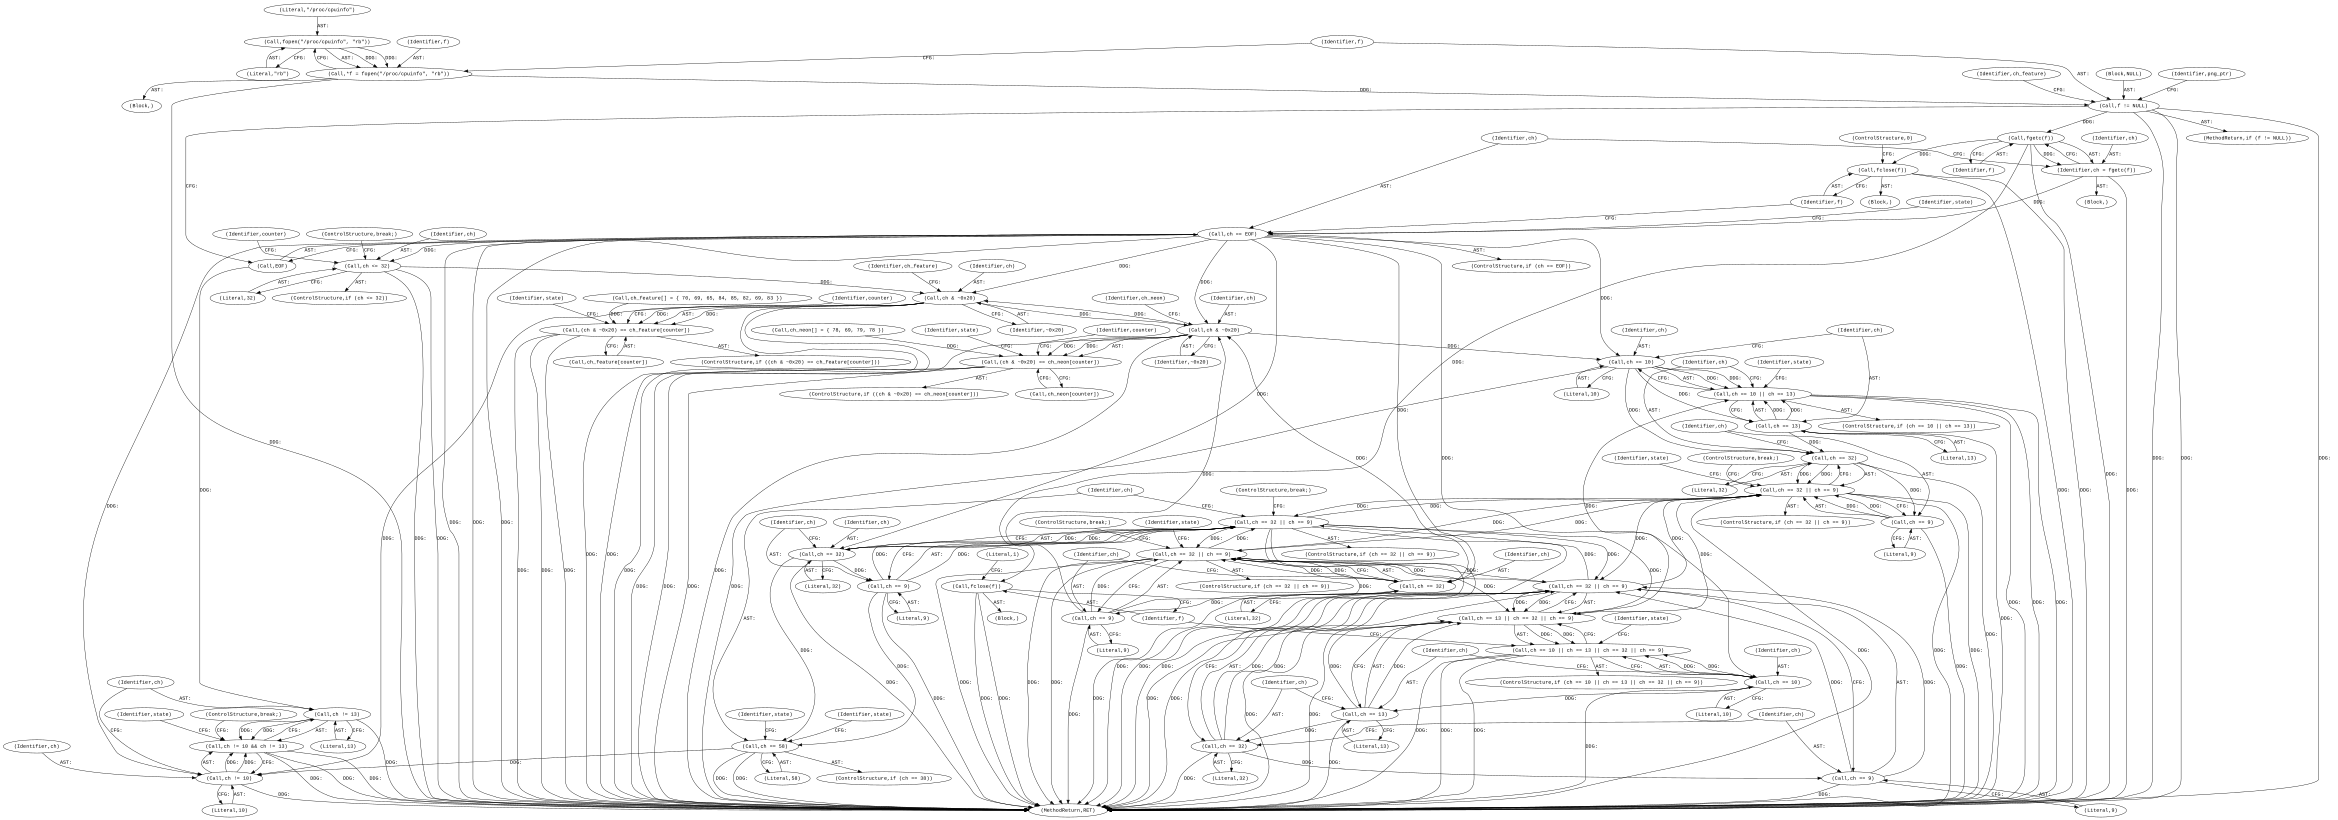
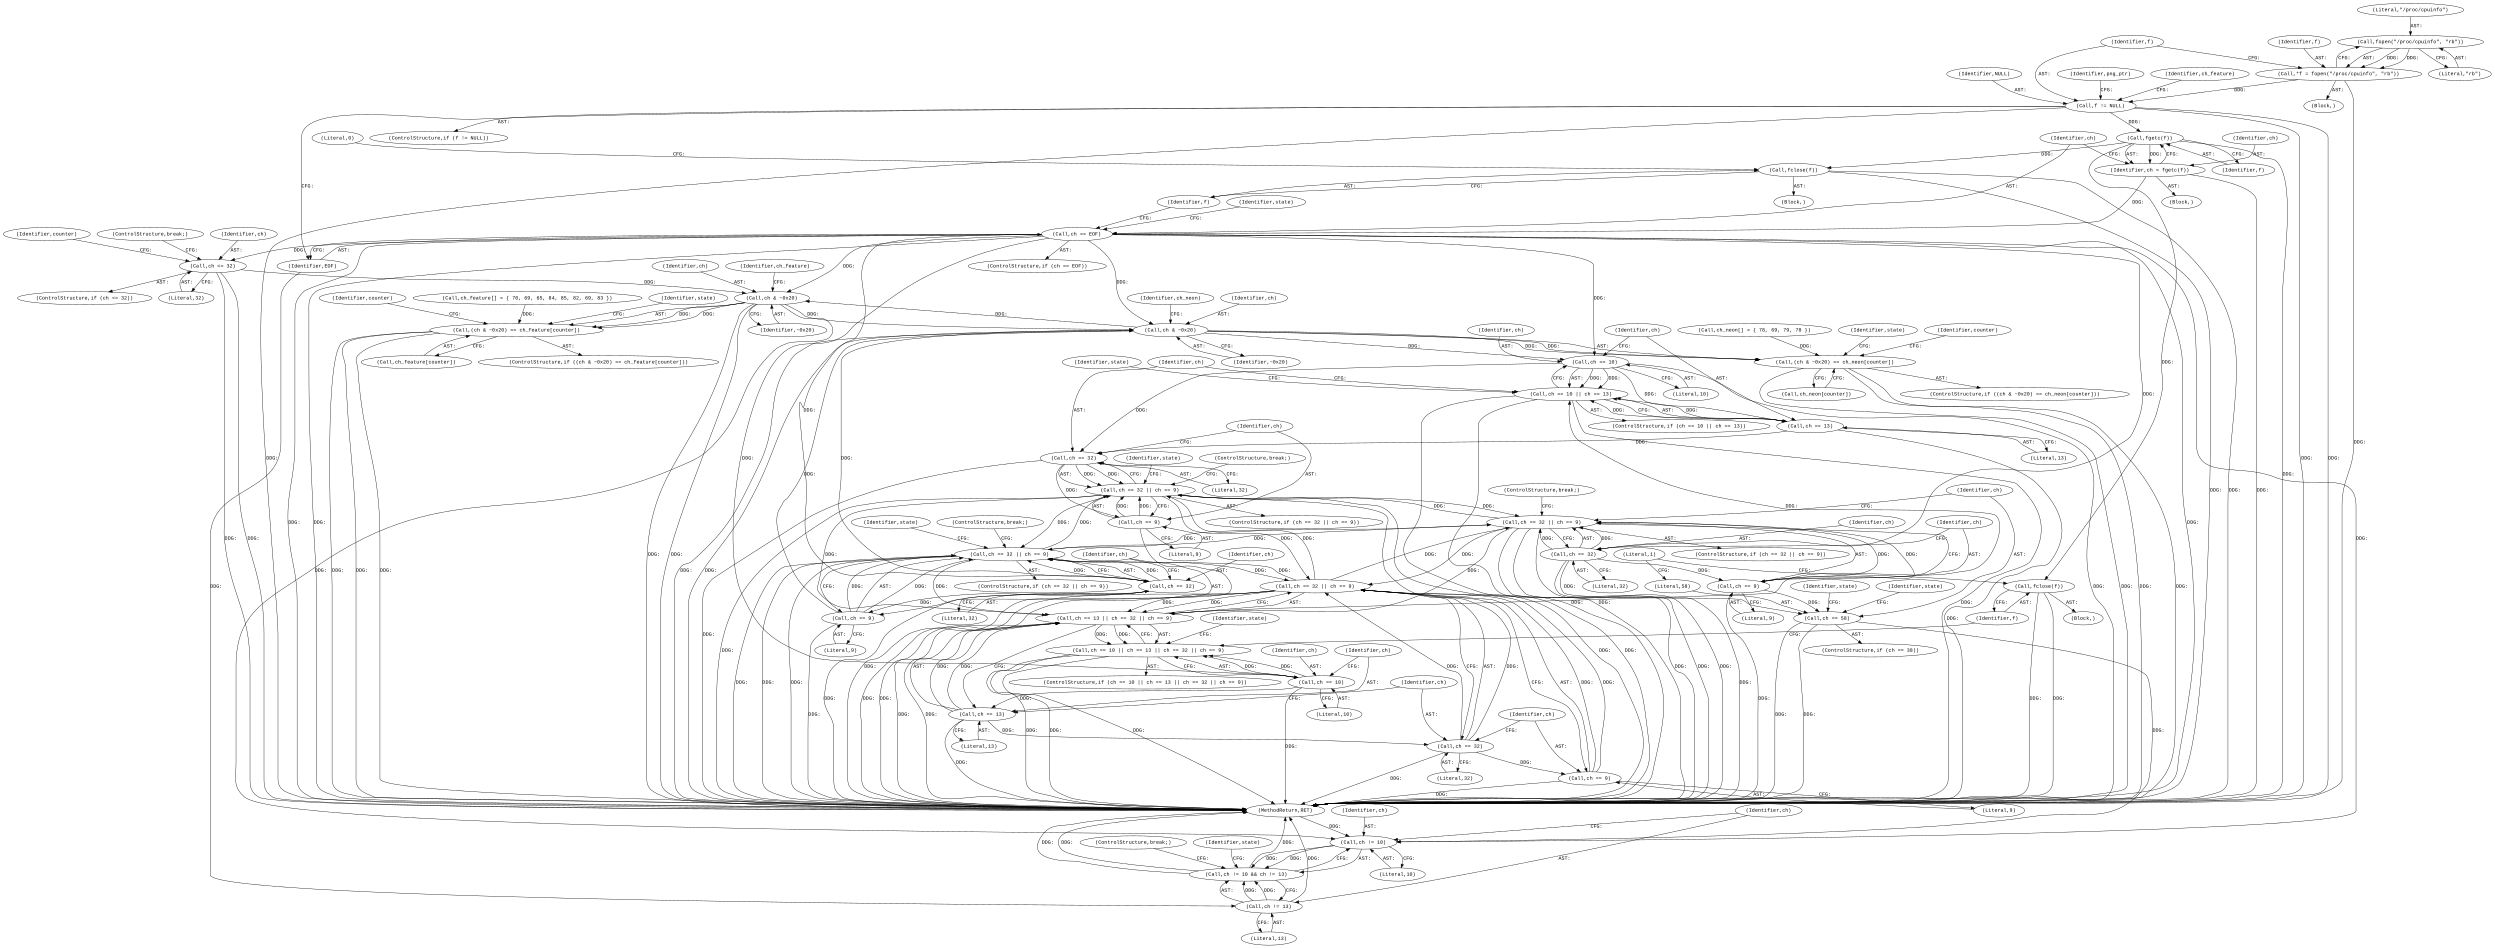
(2124, 74) -> (1984, 74)
(1883, 138) -> (338, 138)
(2247, 138) -> (439, 138)
(272, 266) -> (313, 266)
(761, 762) -> (1655, 569)
(514, 808) -> (1323, 826)
